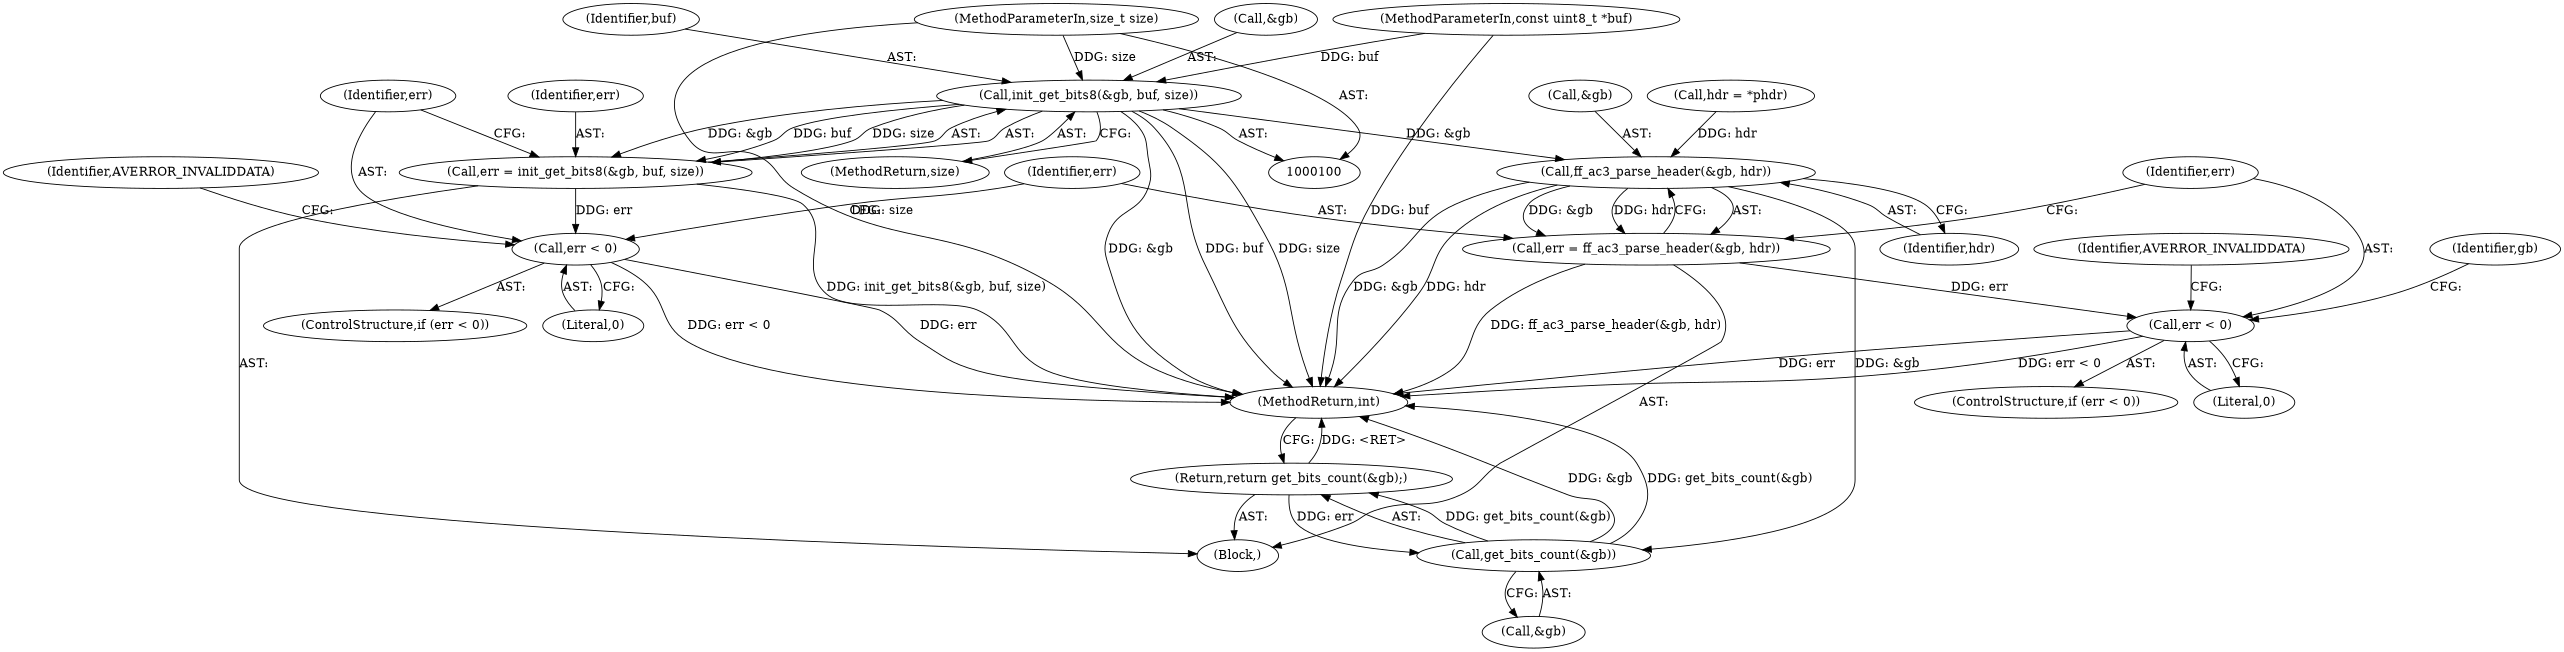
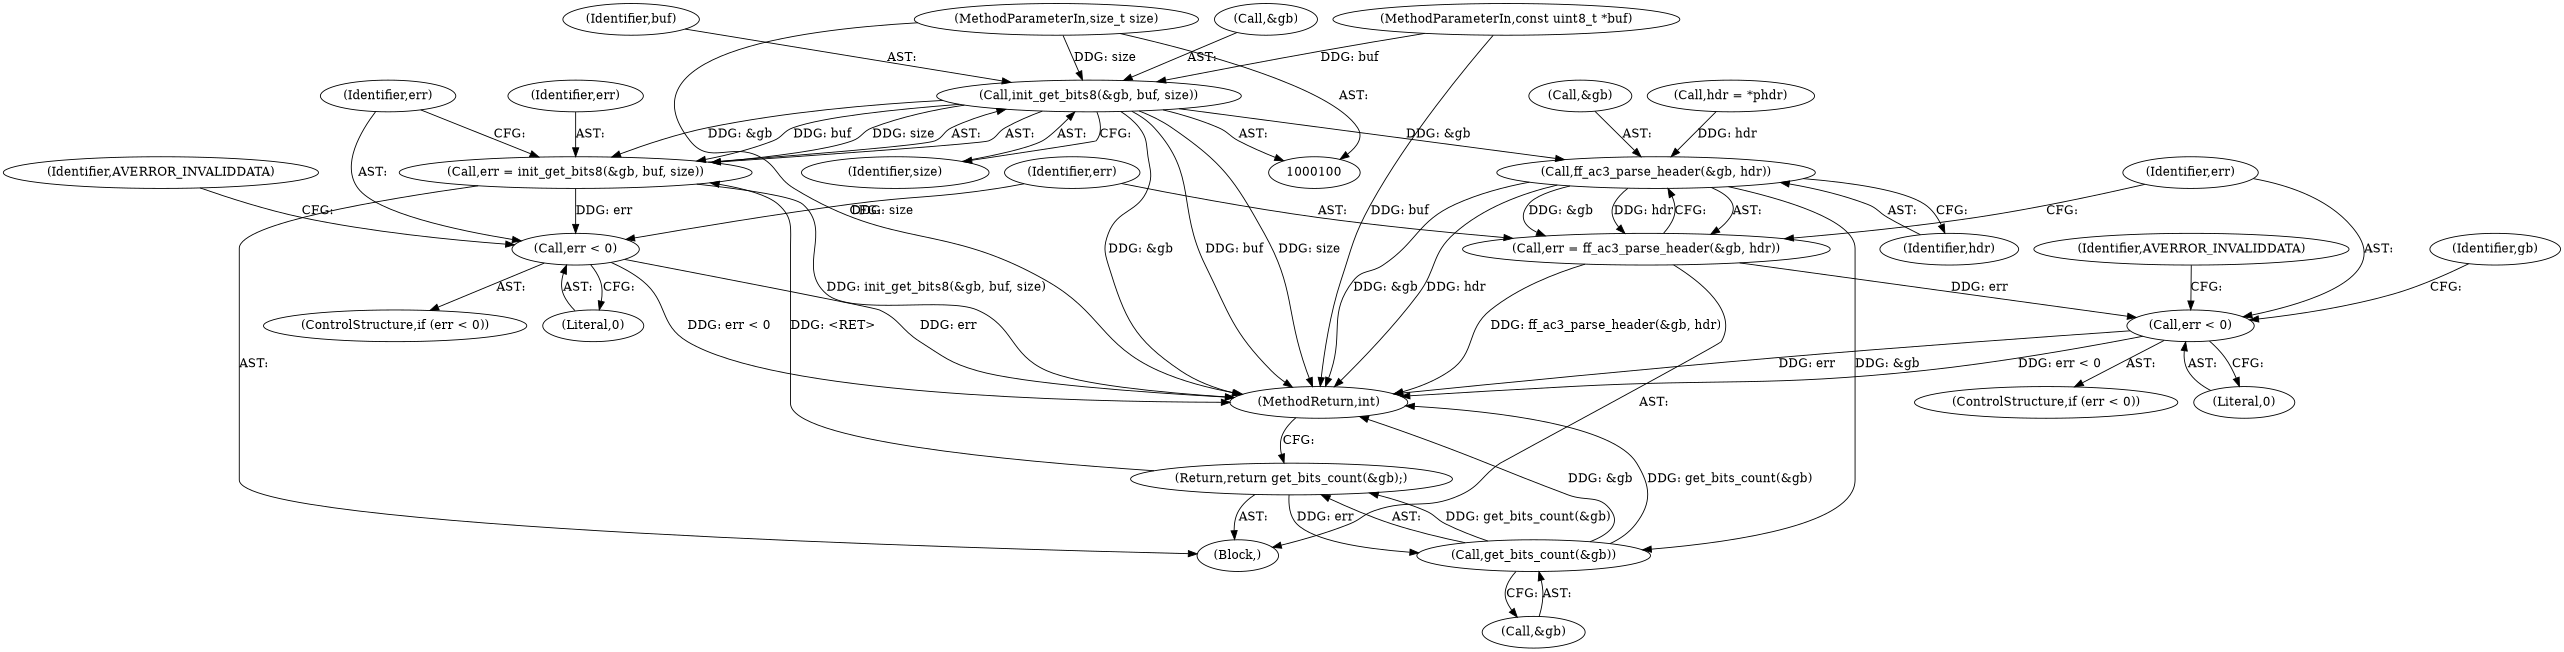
(895, 173) -> (895, 173)
(1319, 447) -> (836, 430)
